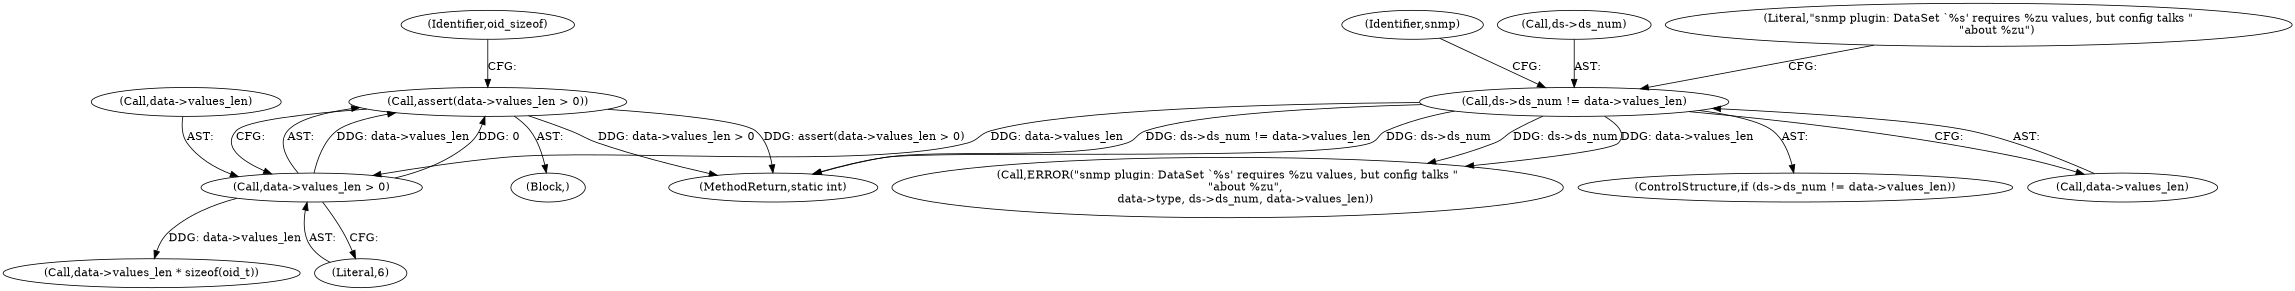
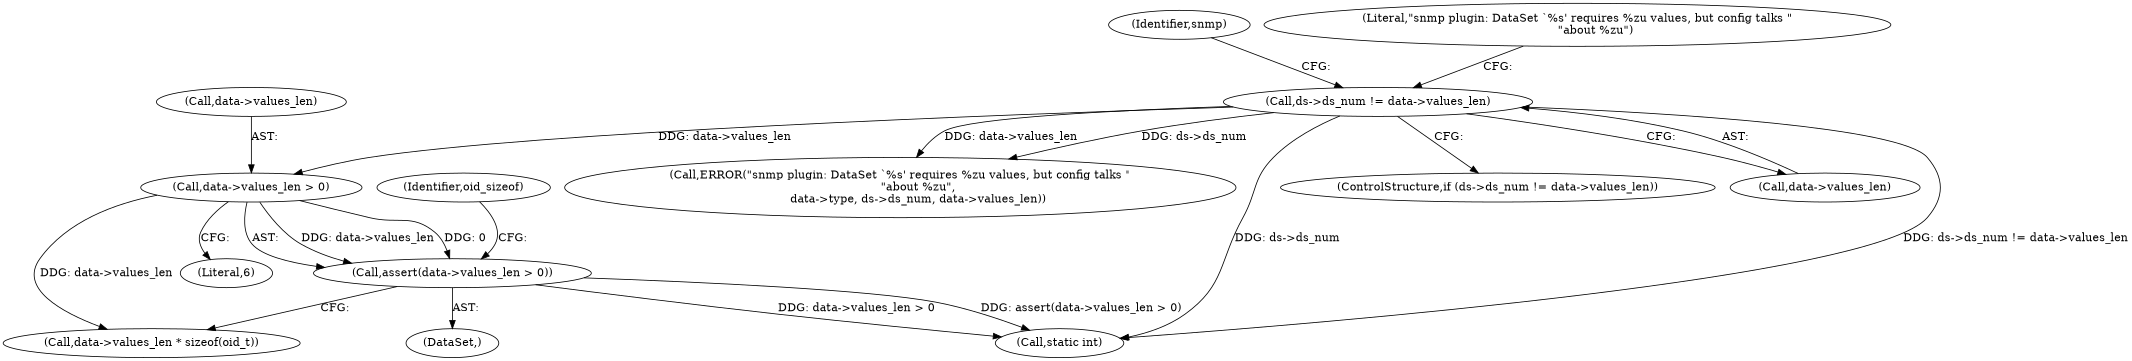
(1574, 25) -> none
(272, 120) -> (306, 307)
(1797, 137) -> (1451, 137)
(548, 188) -> (452, 343)
(773, 188) -> (1060, 343)
(308, 241) -> none
